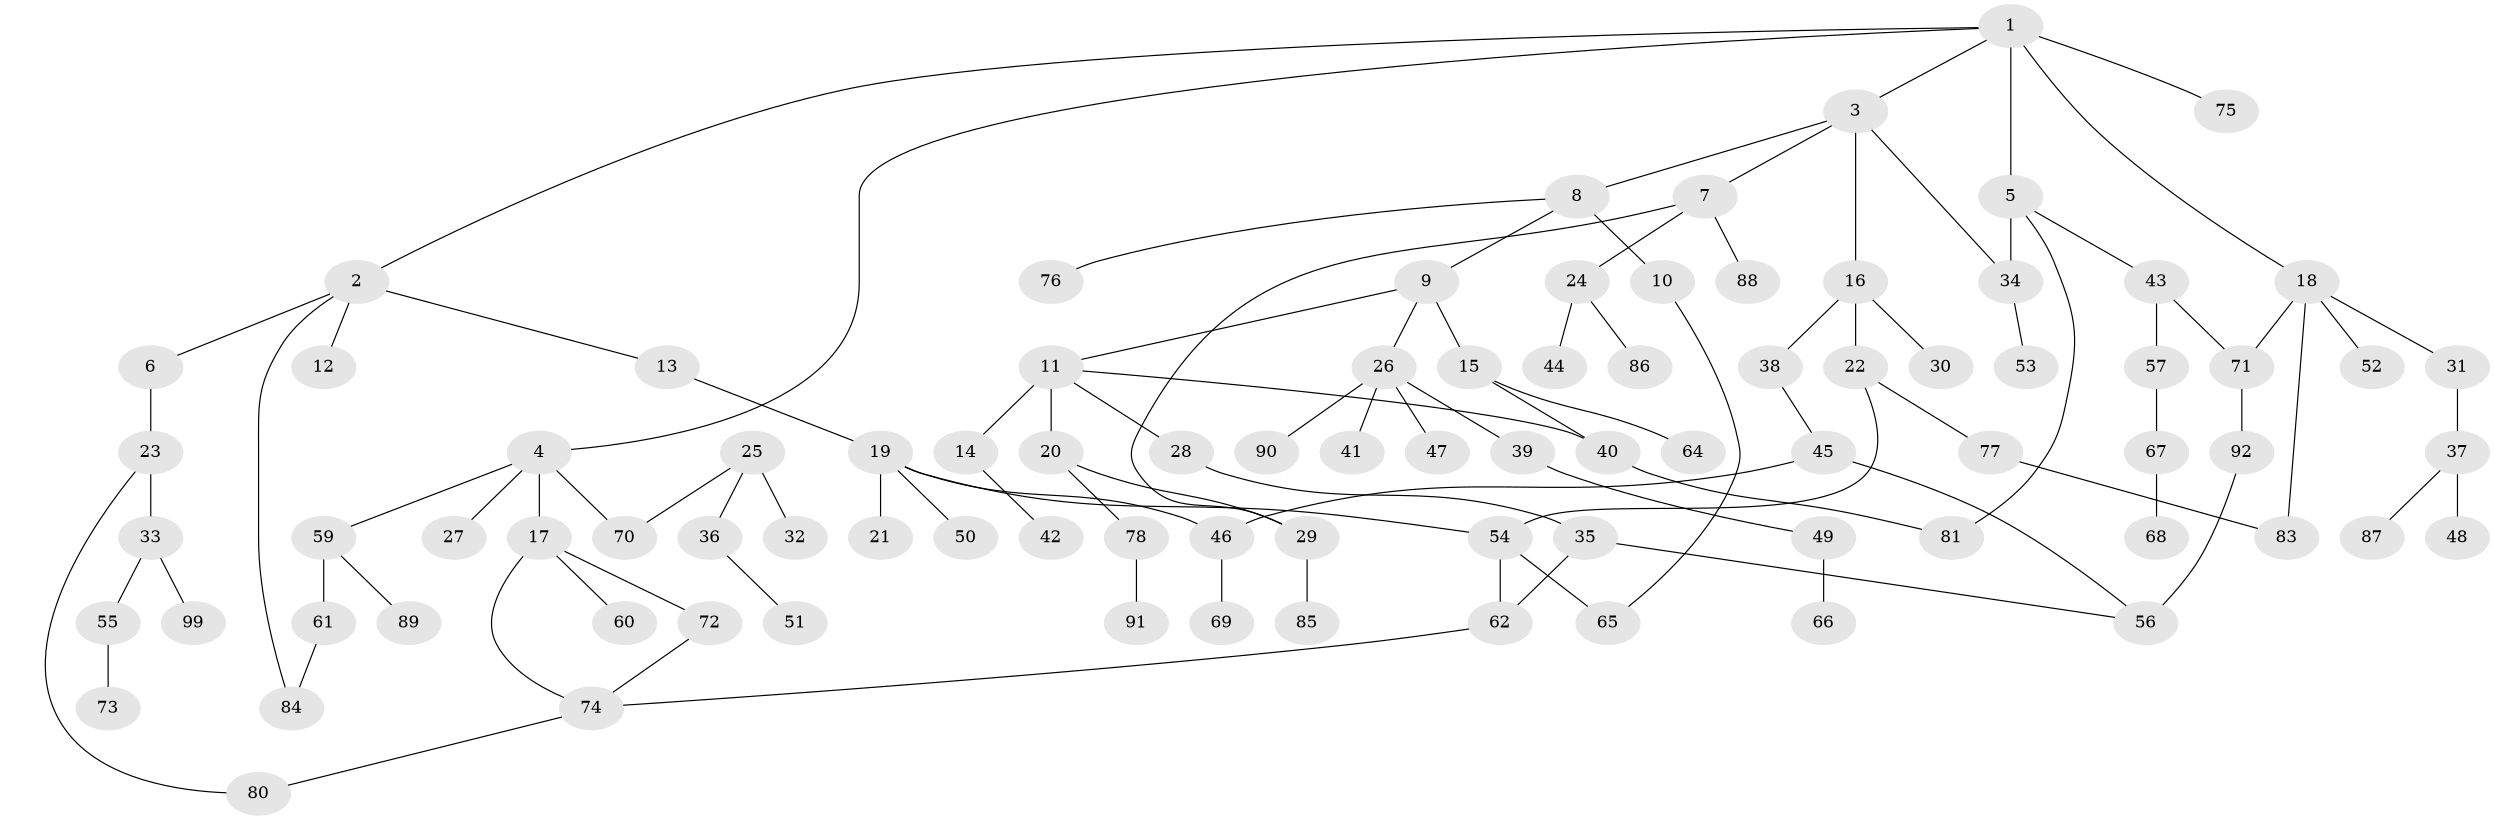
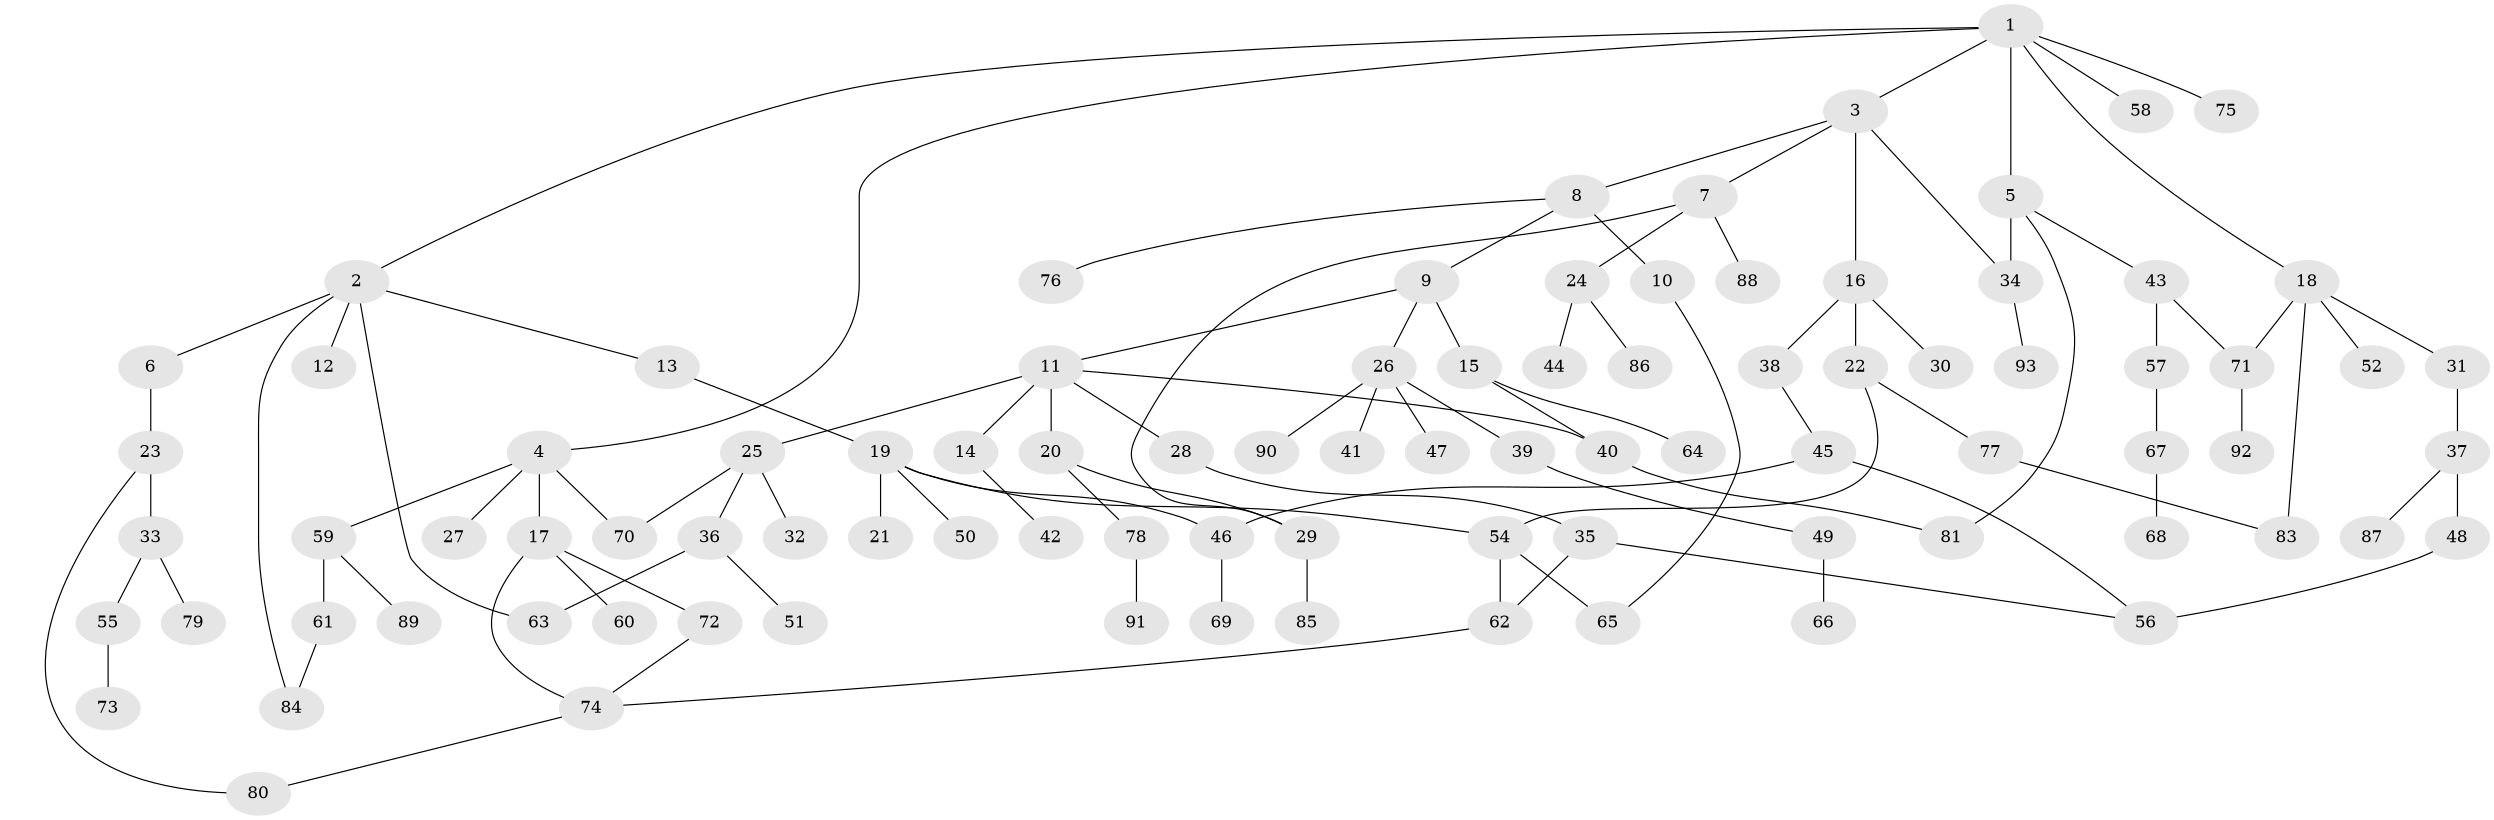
none -> (2141, 111)
(2026, 367) -> (2026, 367)
none -> (902, 410)
(2208, 544) -> (2306, 590)
(193, 623) -> (193, 623)
none -> (539, 623)
